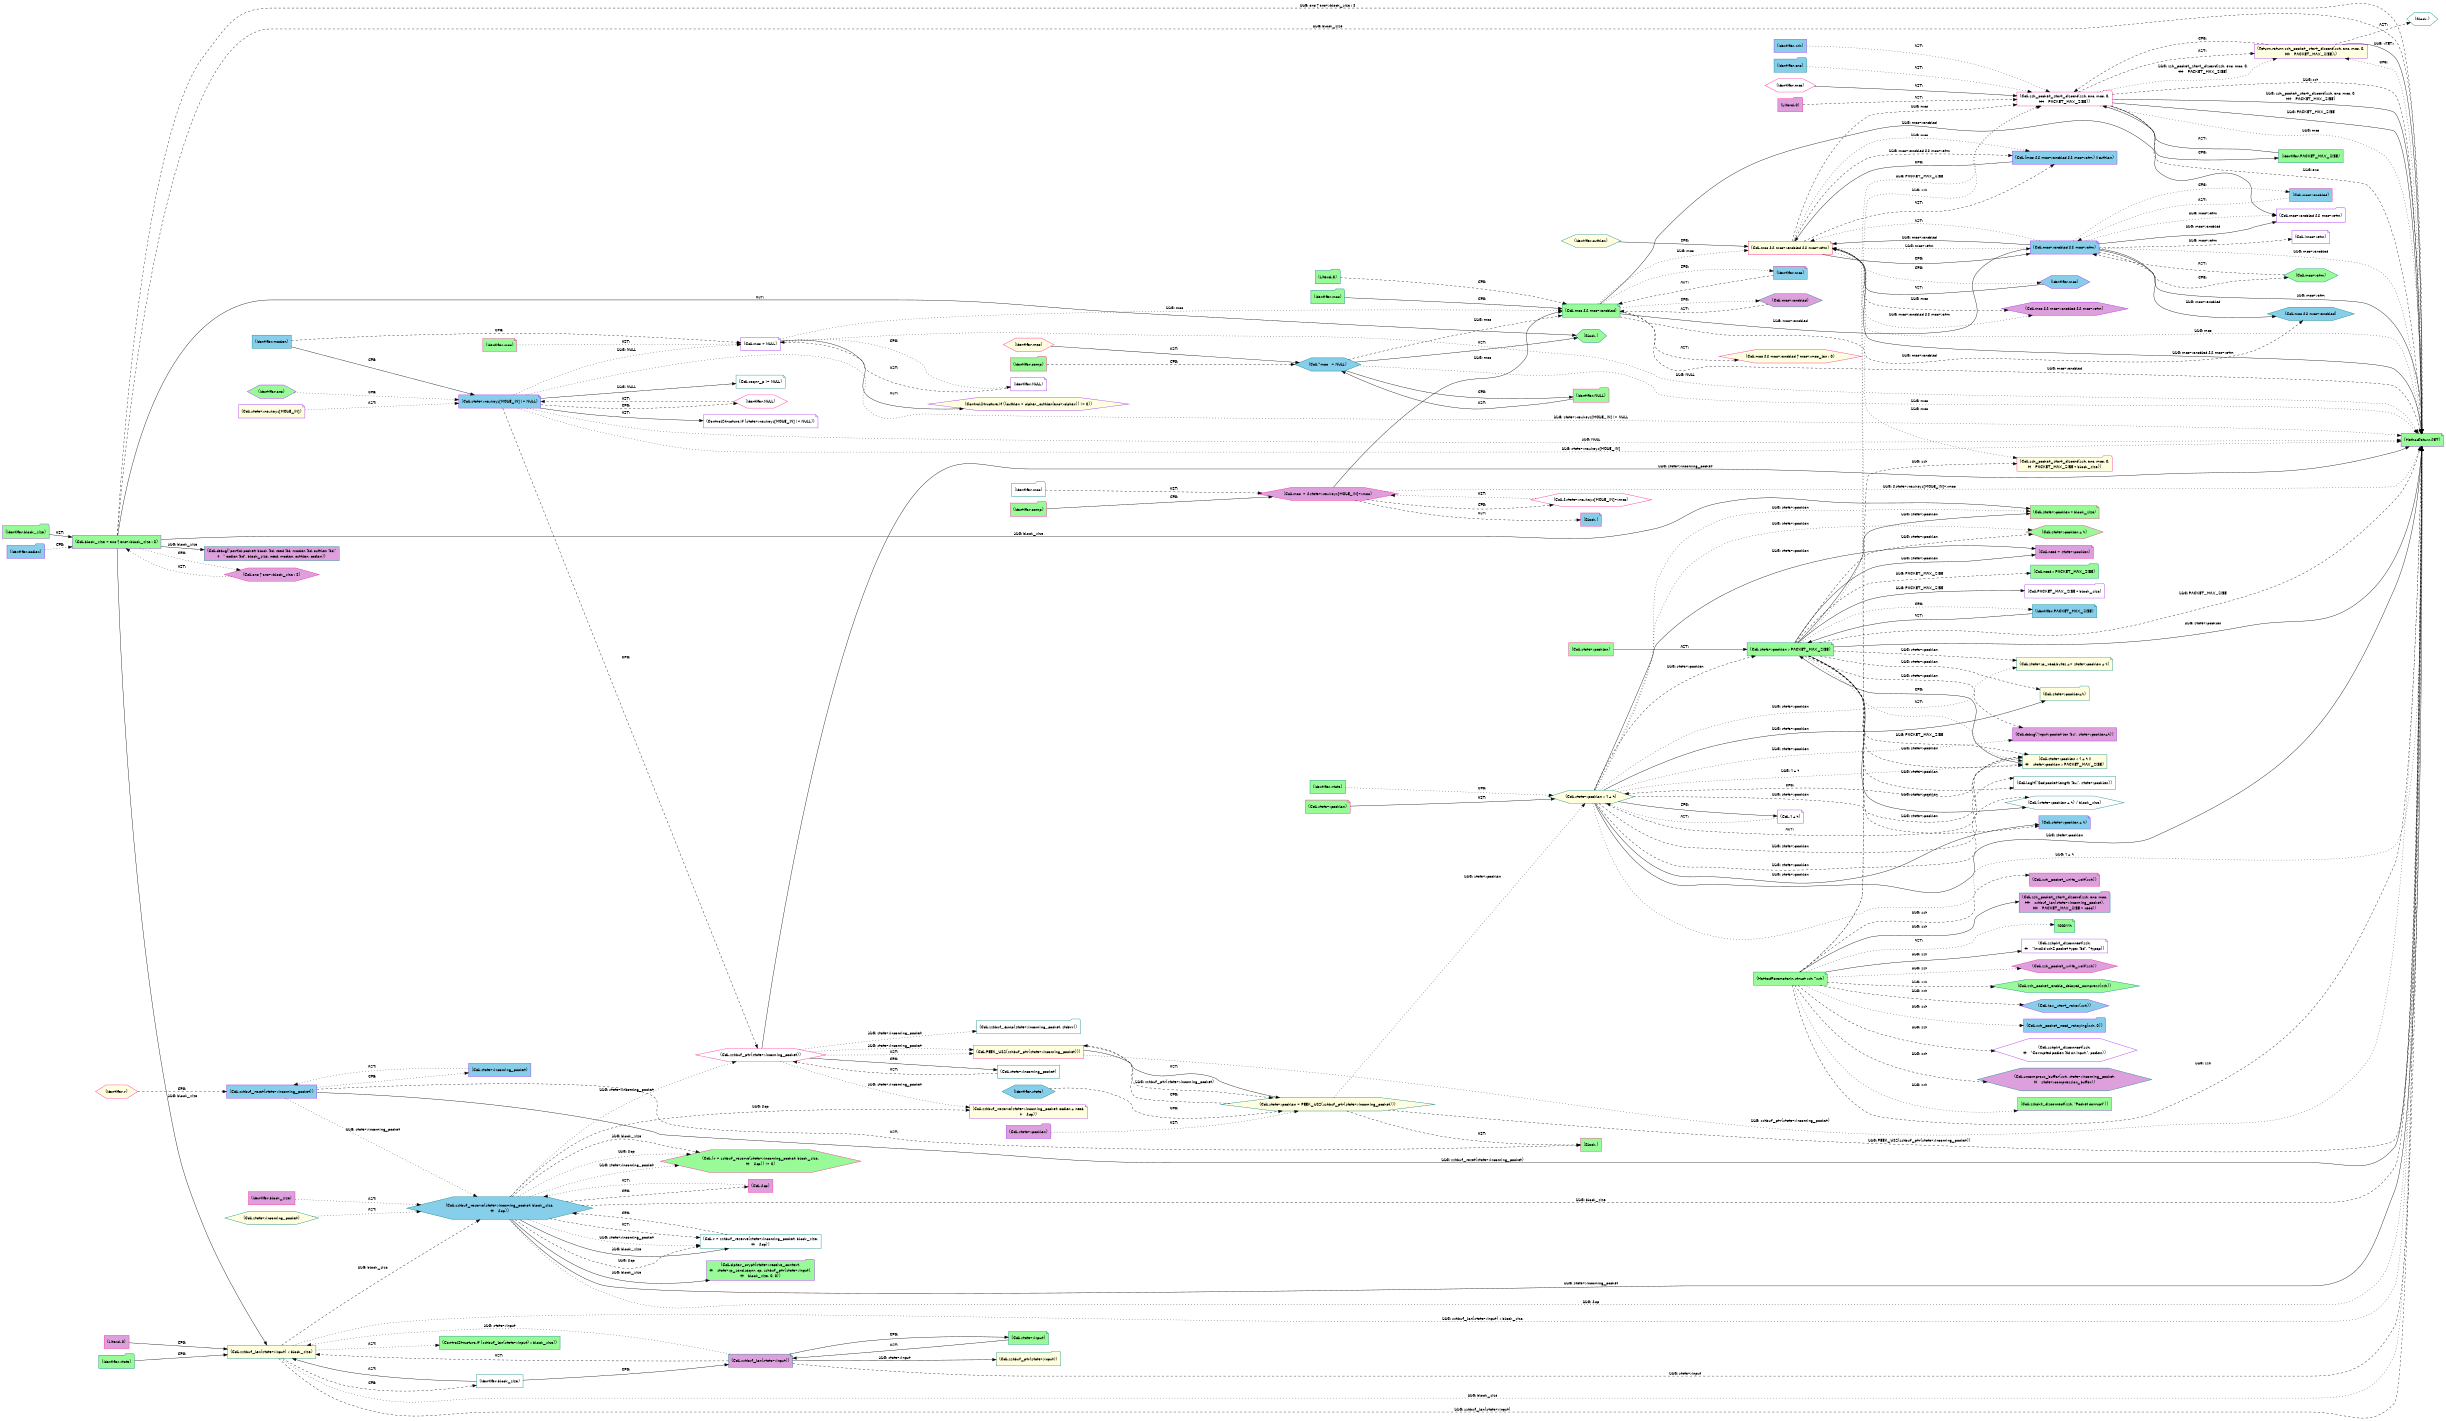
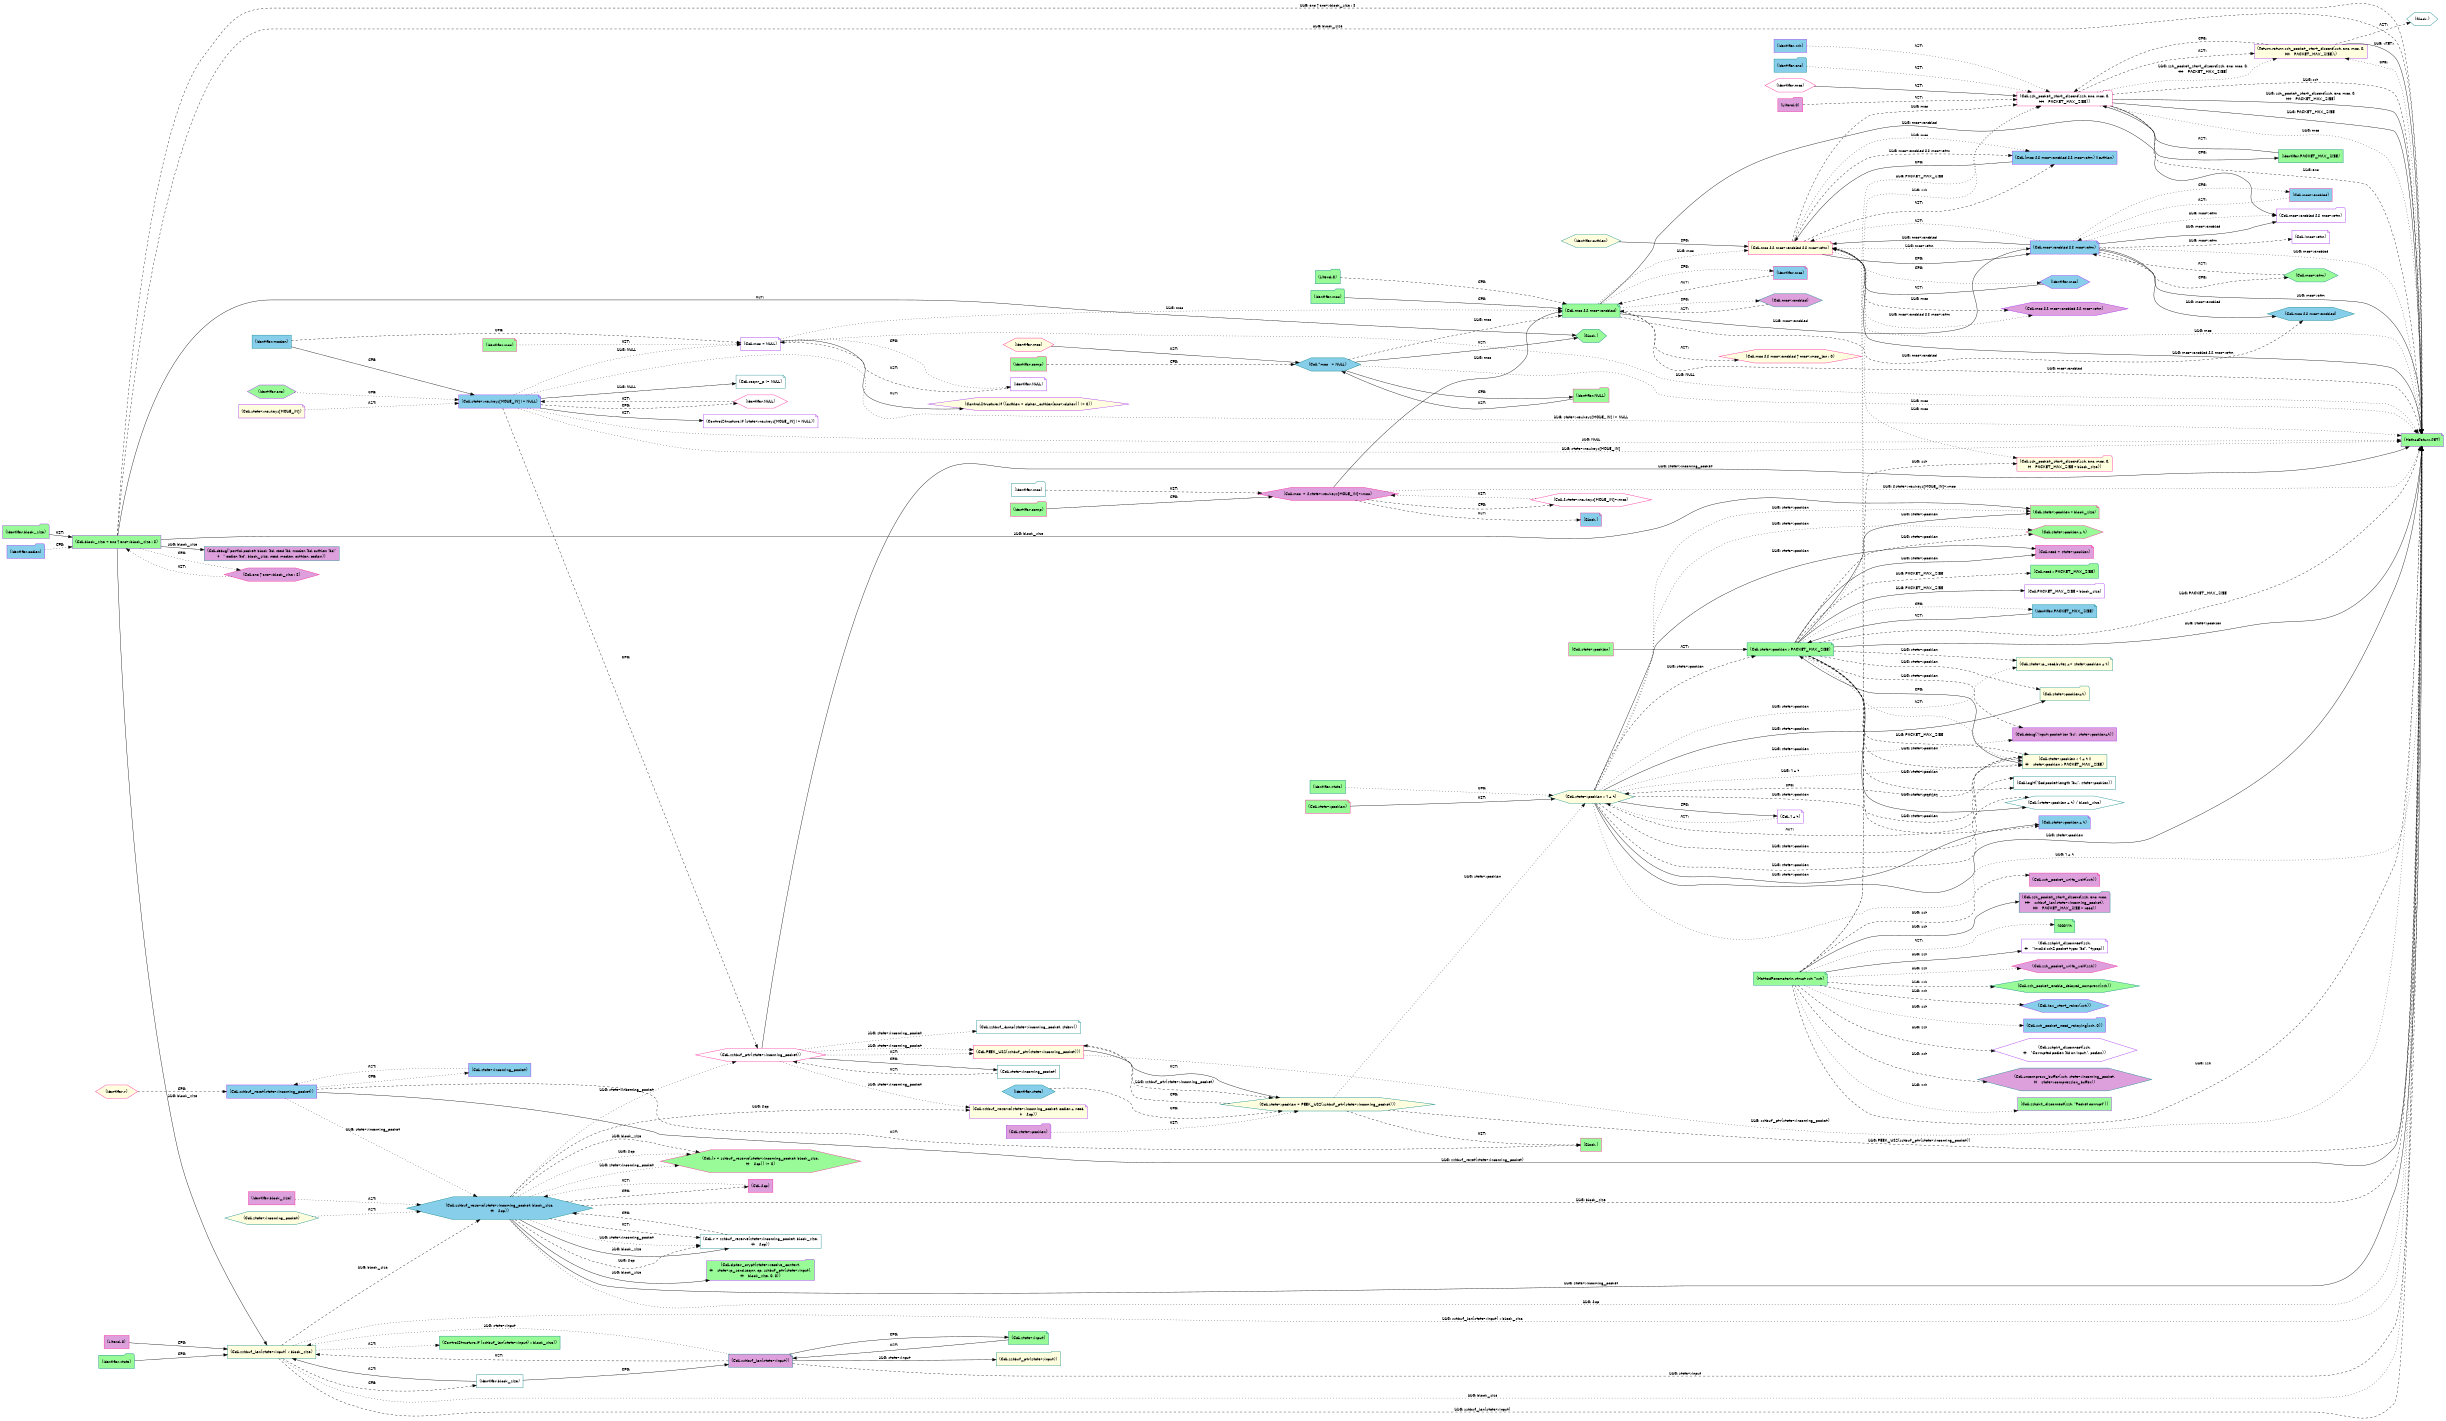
(1029, 1027) -> (1029, 1027)
